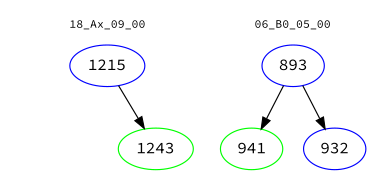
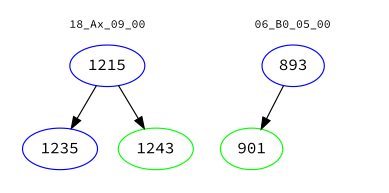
none -> (60, 149)
(252, 149) -> (252, 149)
(335, 149) -> none
